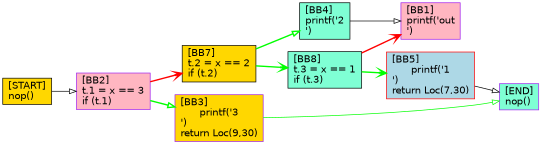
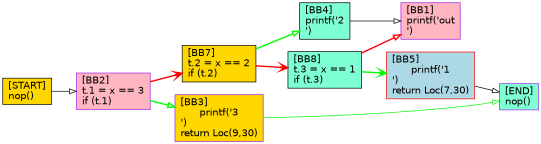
(378, 45) -> (378, 45)
(268, 67) -> (268, 67)
